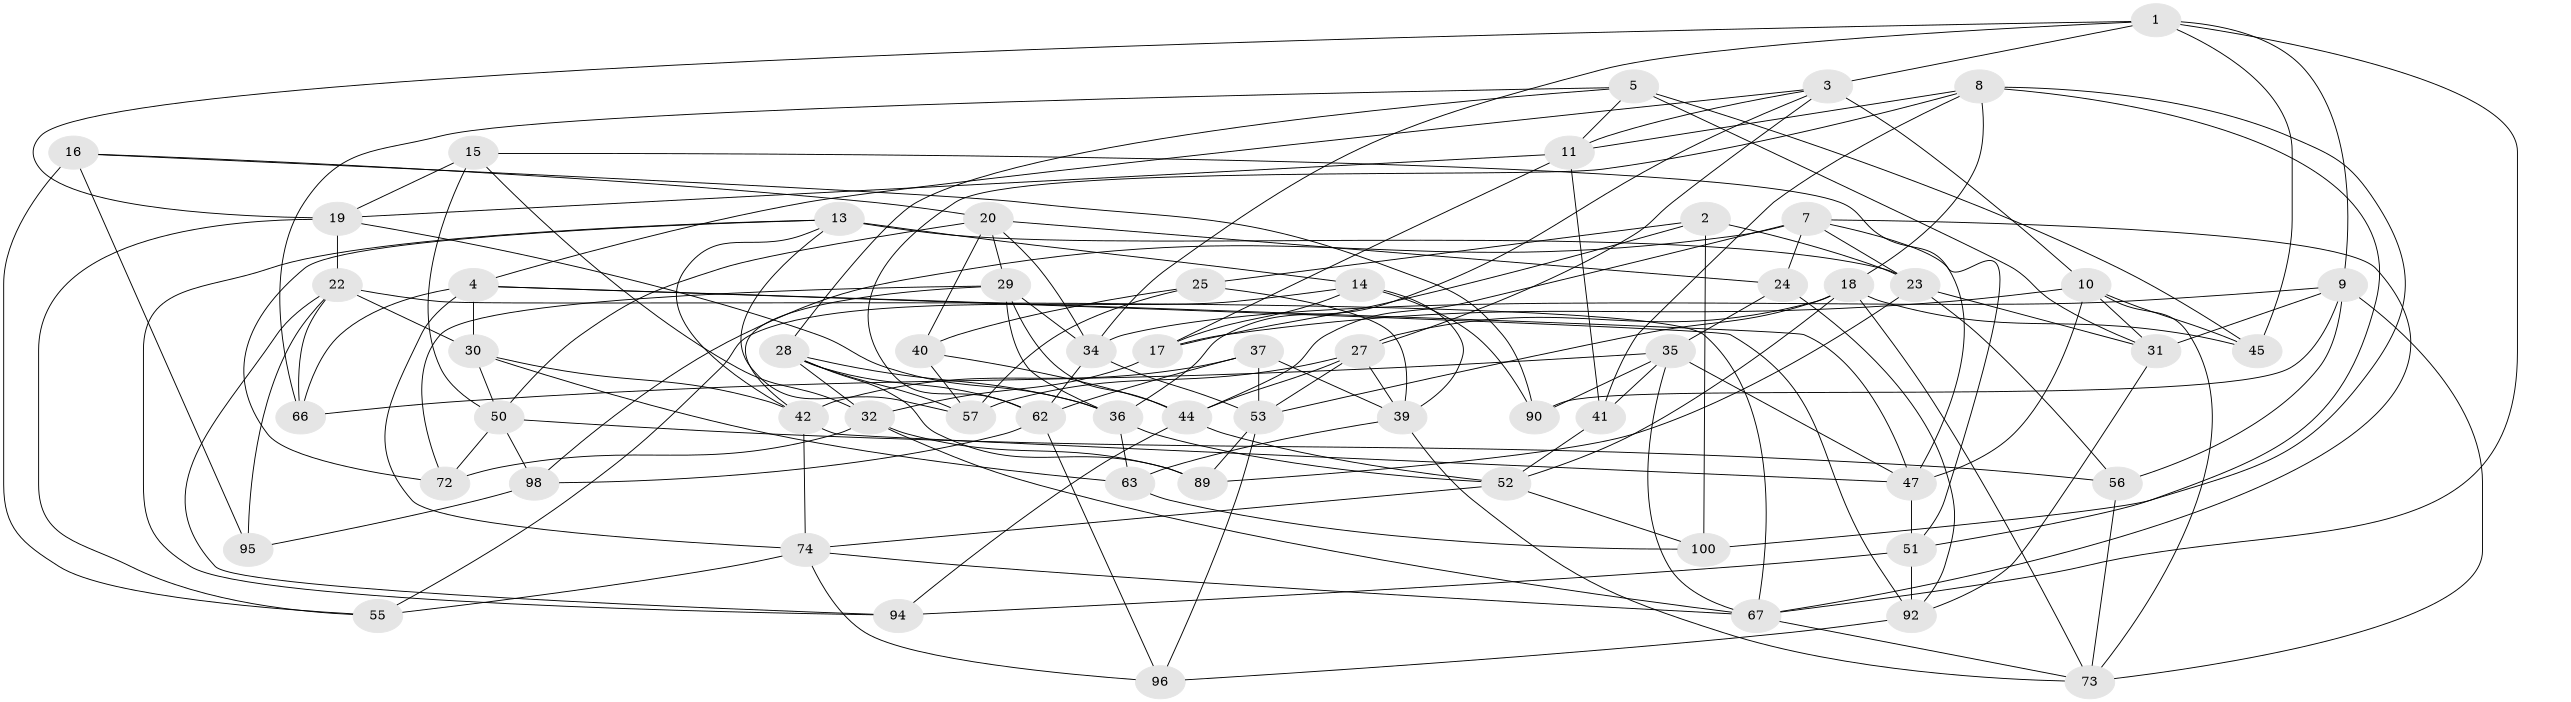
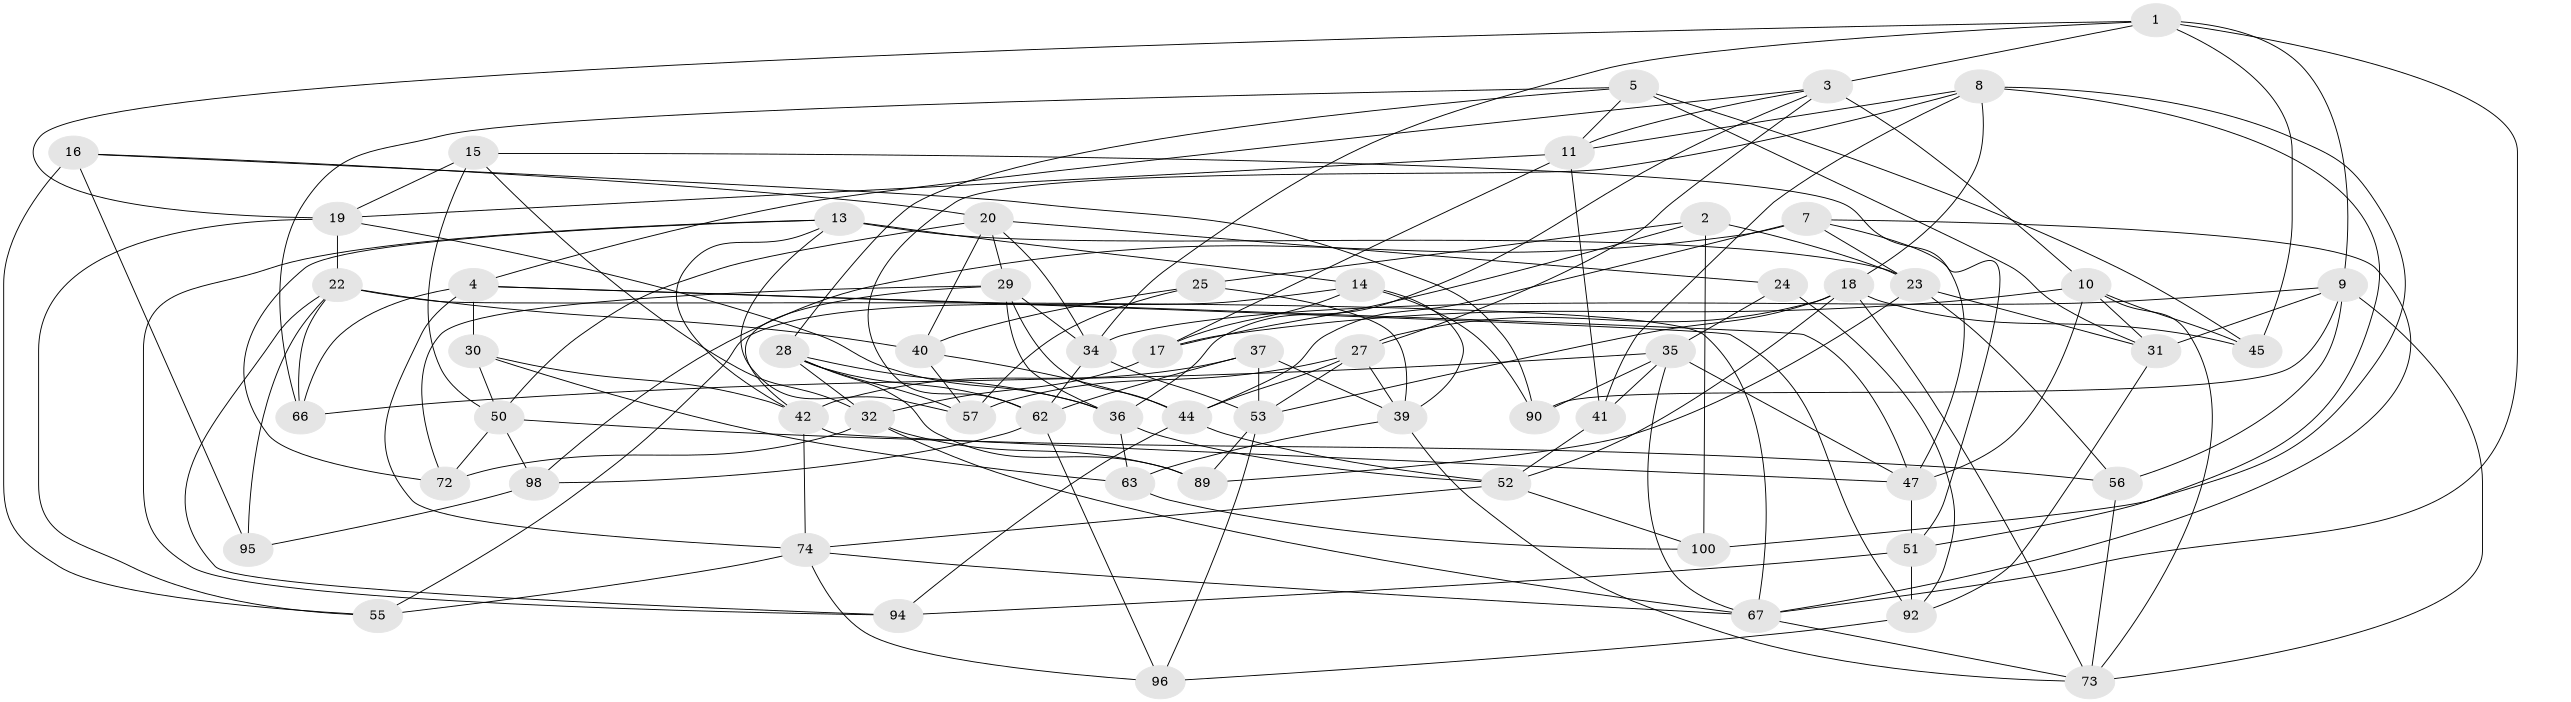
(1796, 248) -> none
(405, 318) -> (629, 318)
